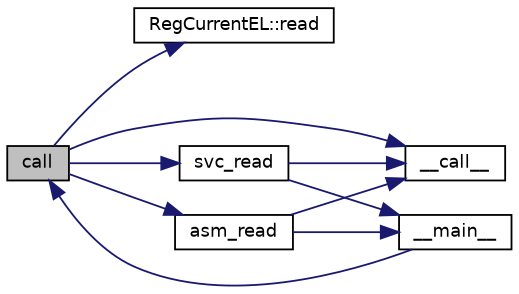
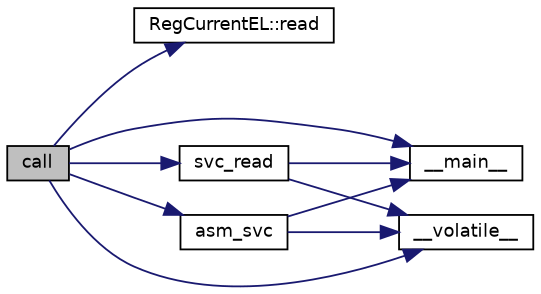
(455, 163) -> (466, 232)
(234, 232) -> (234, 232)
(222, 285) -> (231, 119)
